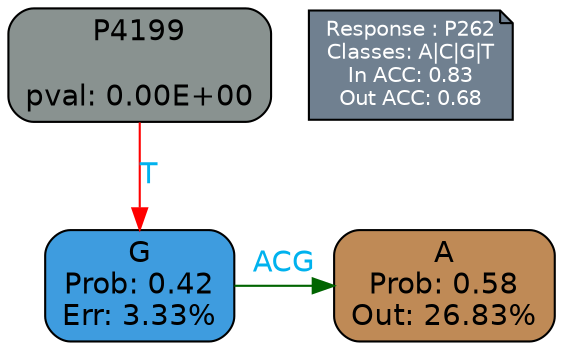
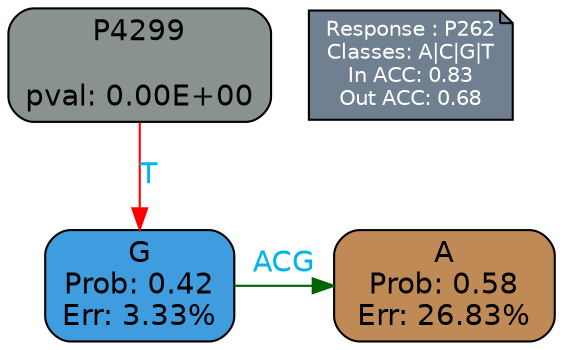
(140, 65) -> (140, 65)
(444, 286) -> (444, 286)
